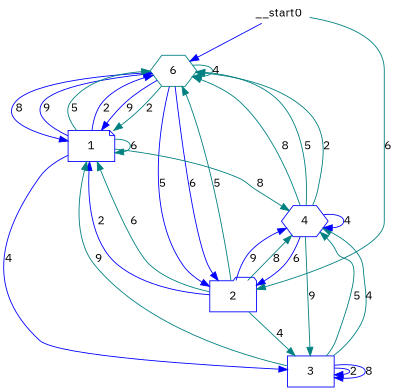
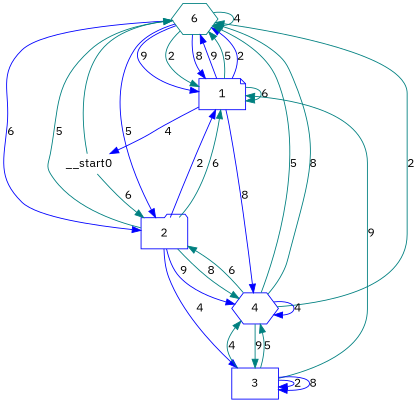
(230, 40) -> (92, 66)
(203, 166) -> (241, 197)
(286, 262) -> (221, 269)
(269, 331) -> (187, 311)
(50, 345) -> (158, 129)
